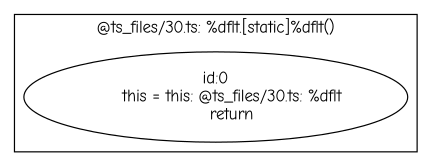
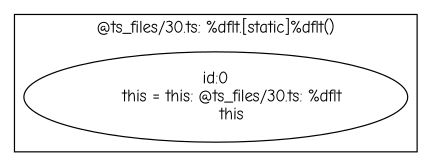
(216, 97) -> (216, 97)
